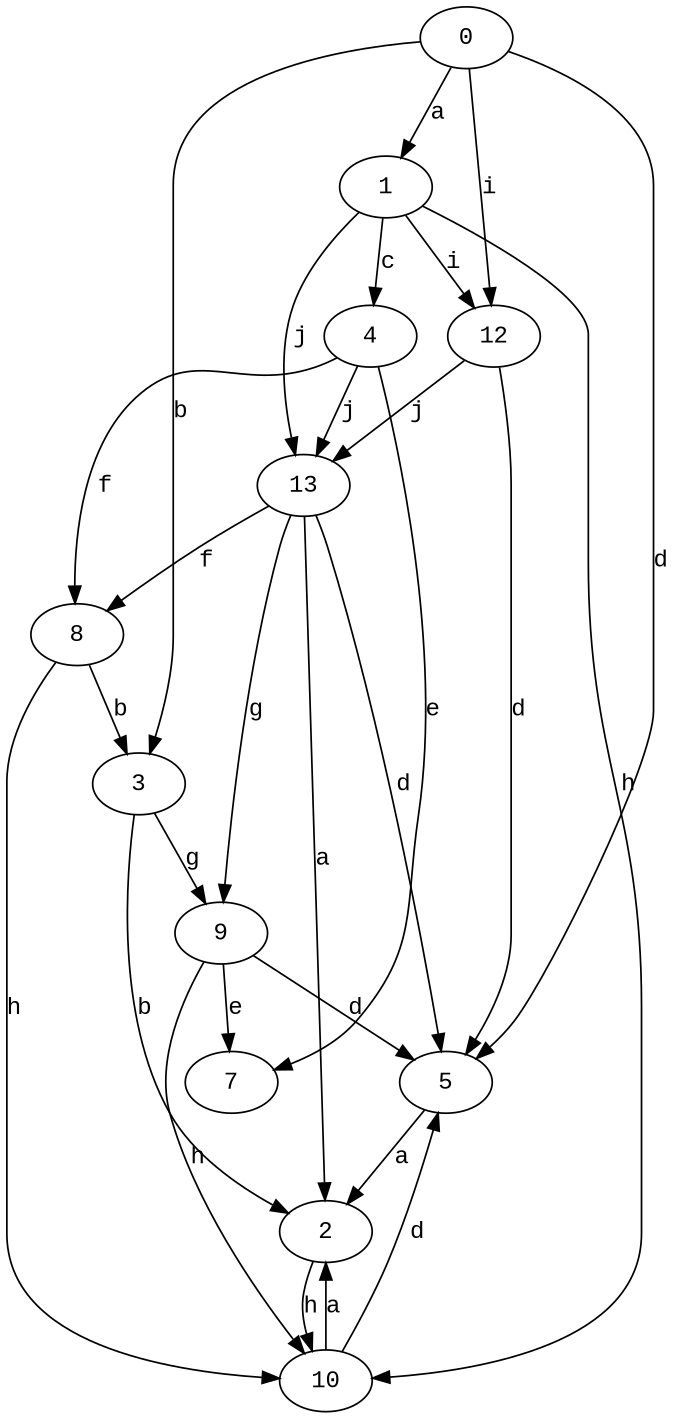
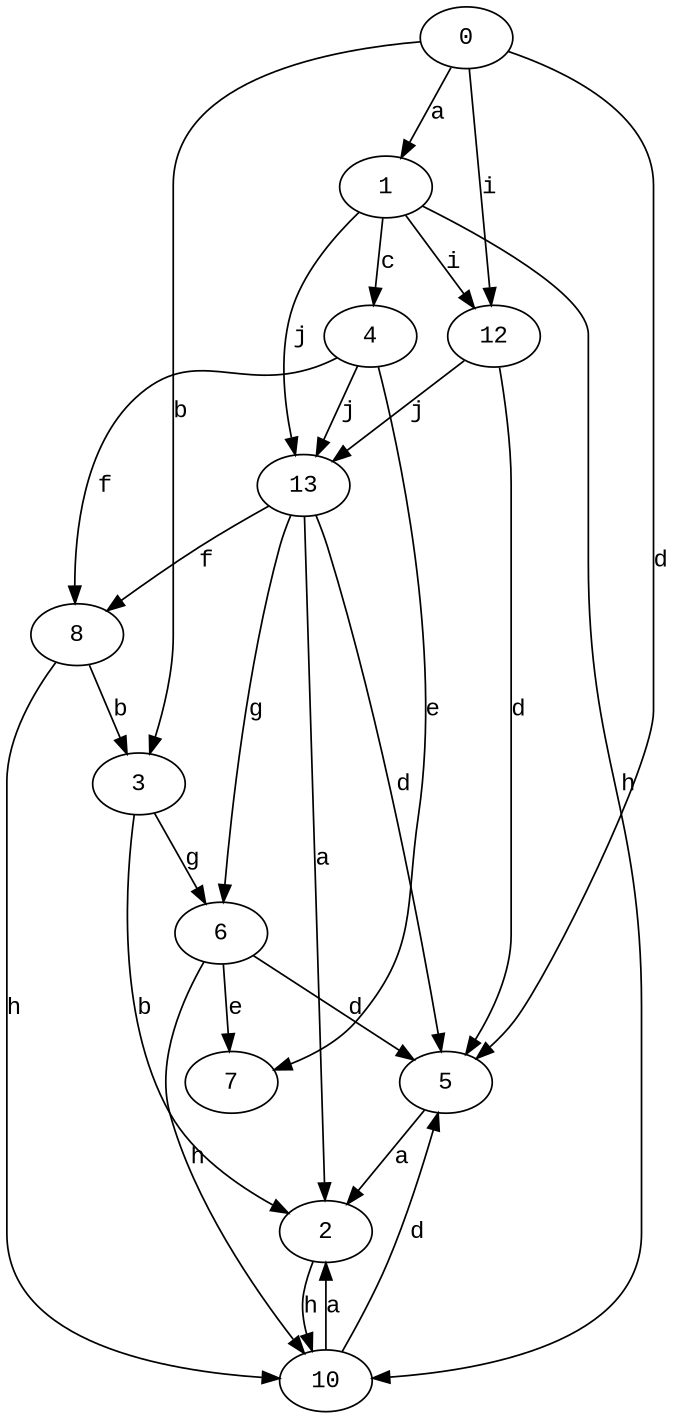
(221, 933) -> (221, 933)
